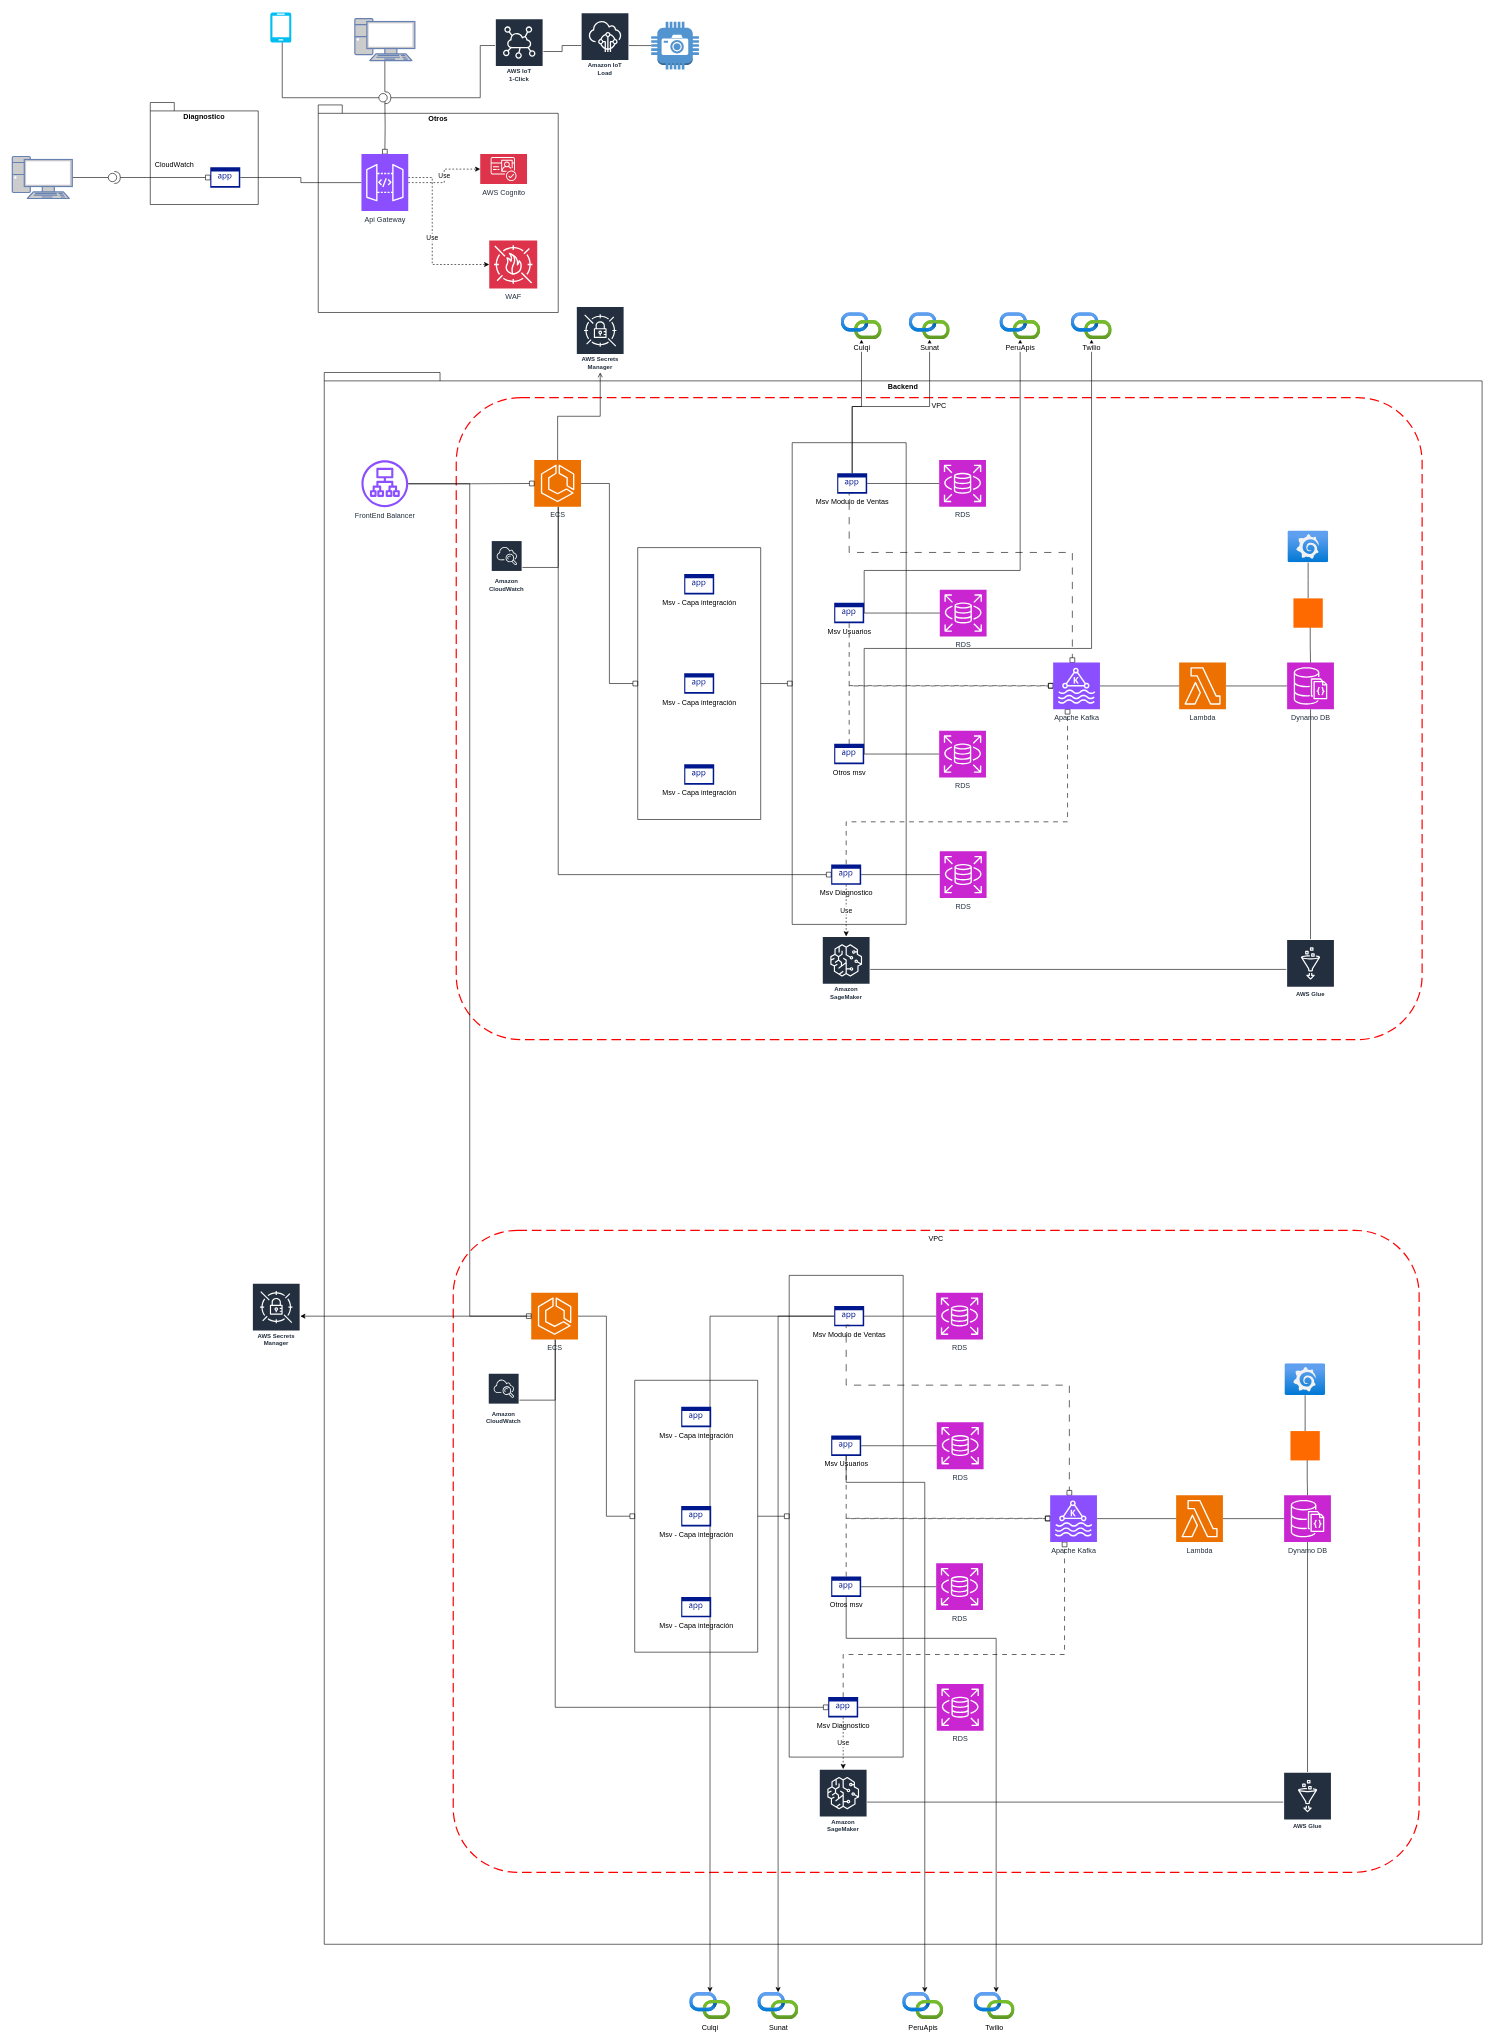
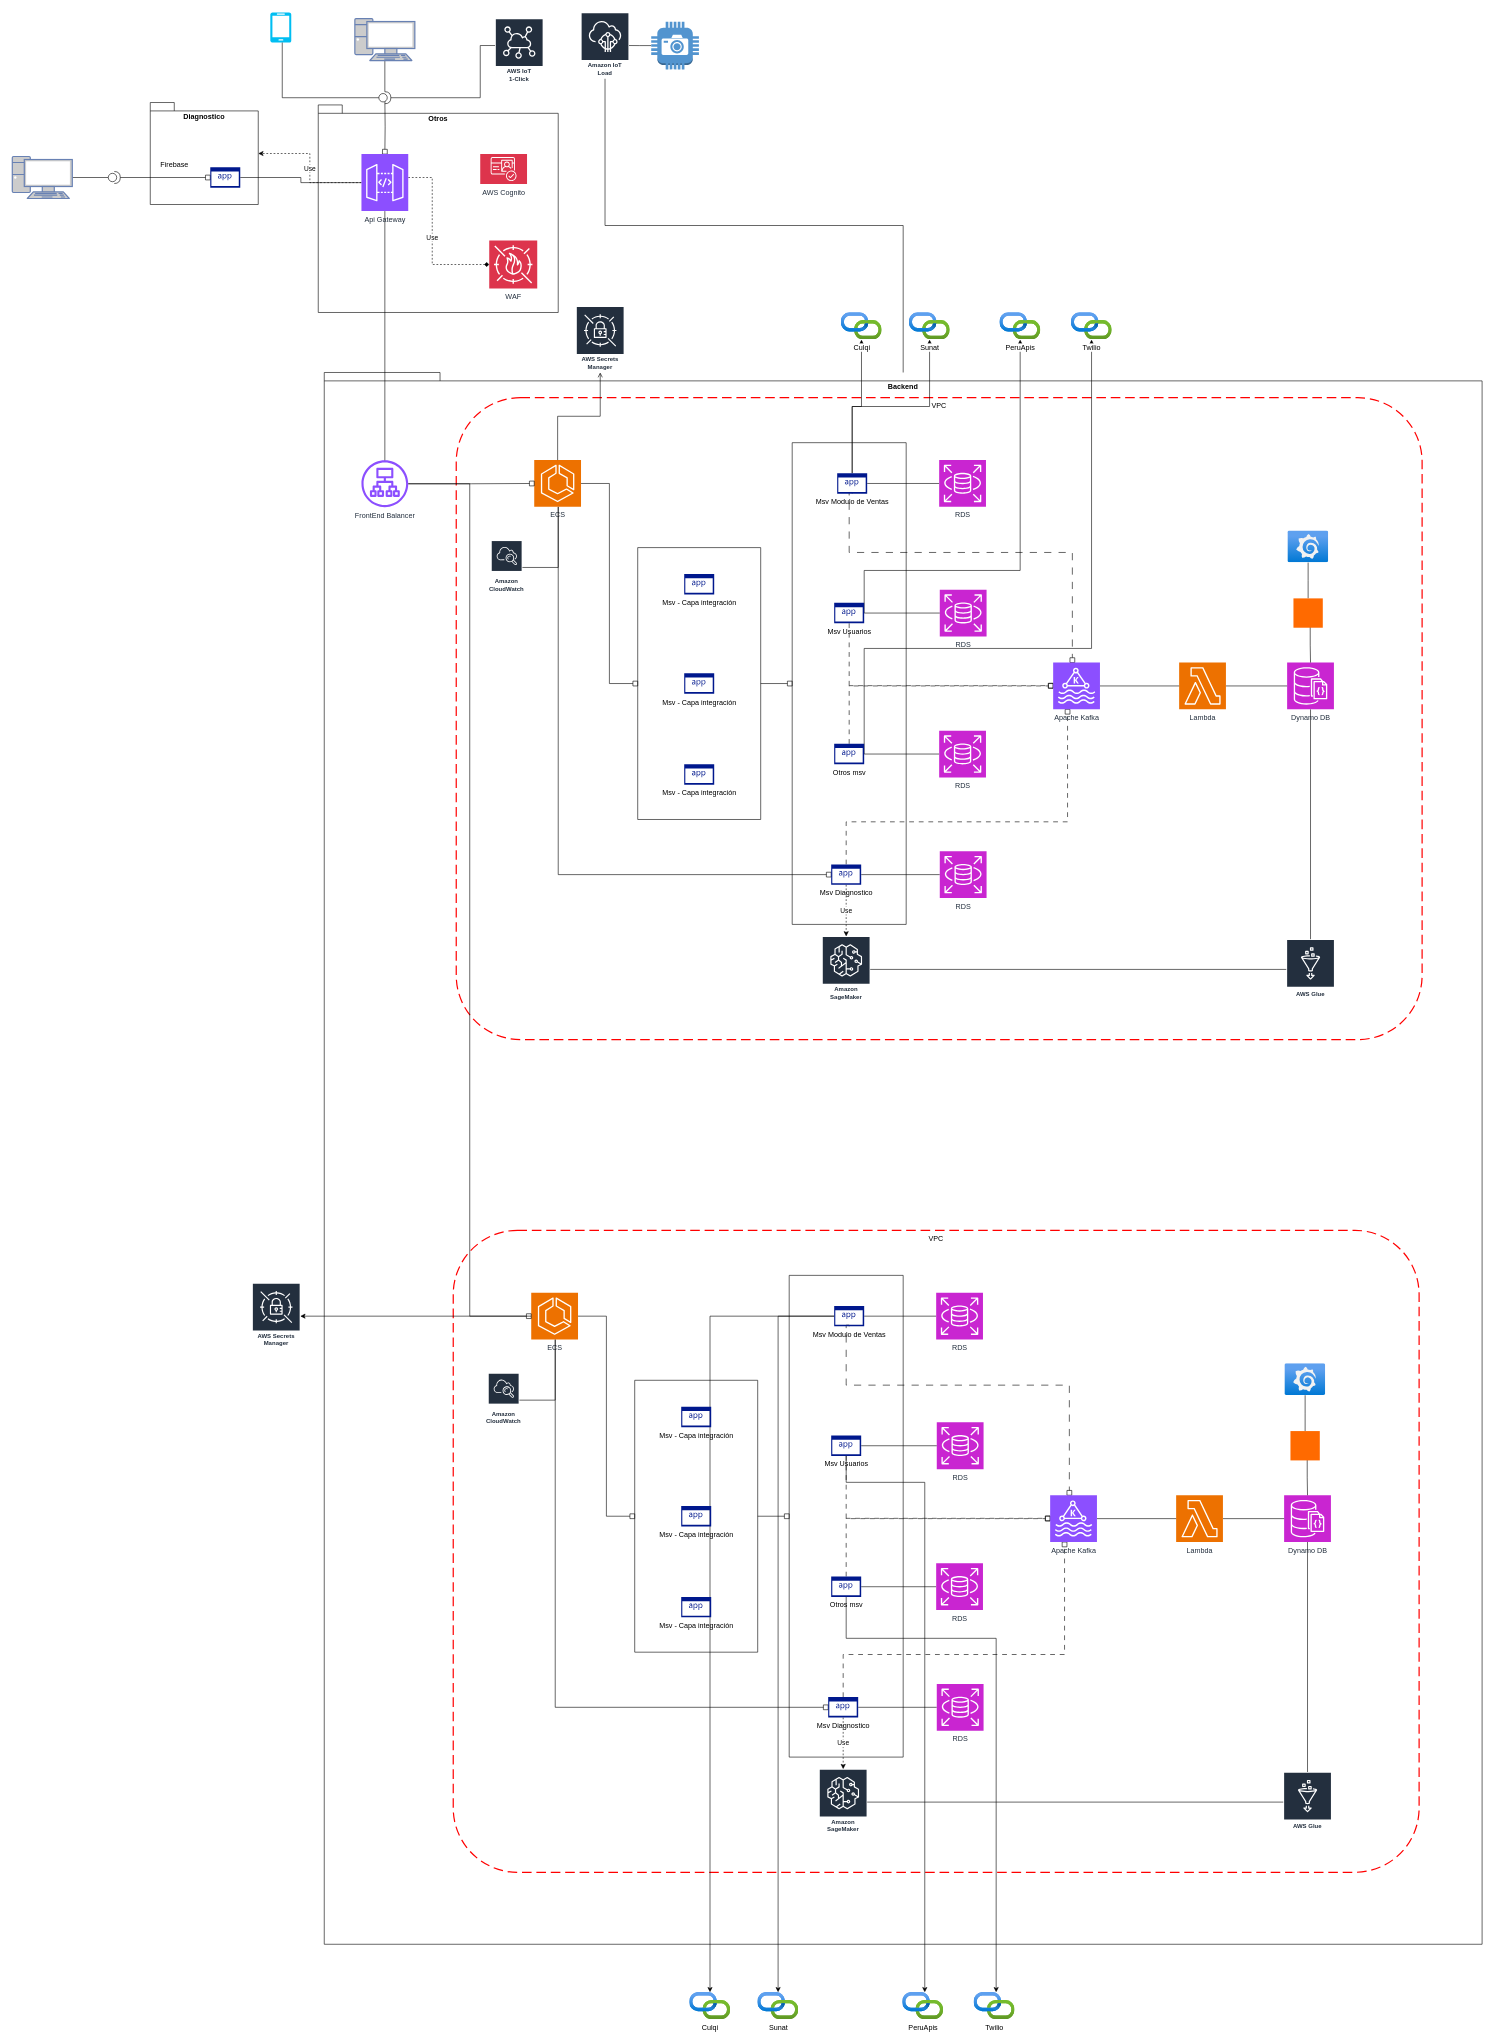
(562, 48) -> (826, 225)
(175, 165) -> (175, 165)
(430, 182) -> (286, 153)
(483, 264) -> (483, 264)
none -> (385, 335)
